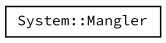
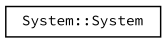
(83, 22) -> (83, 22)
